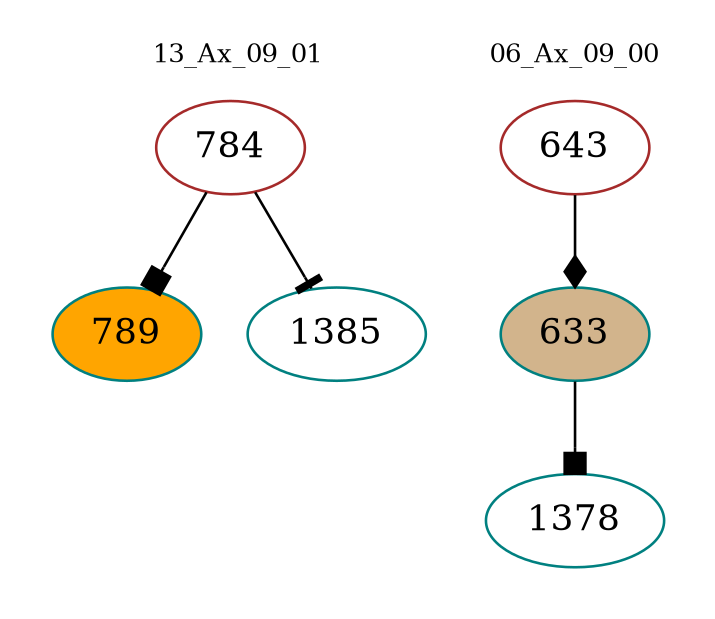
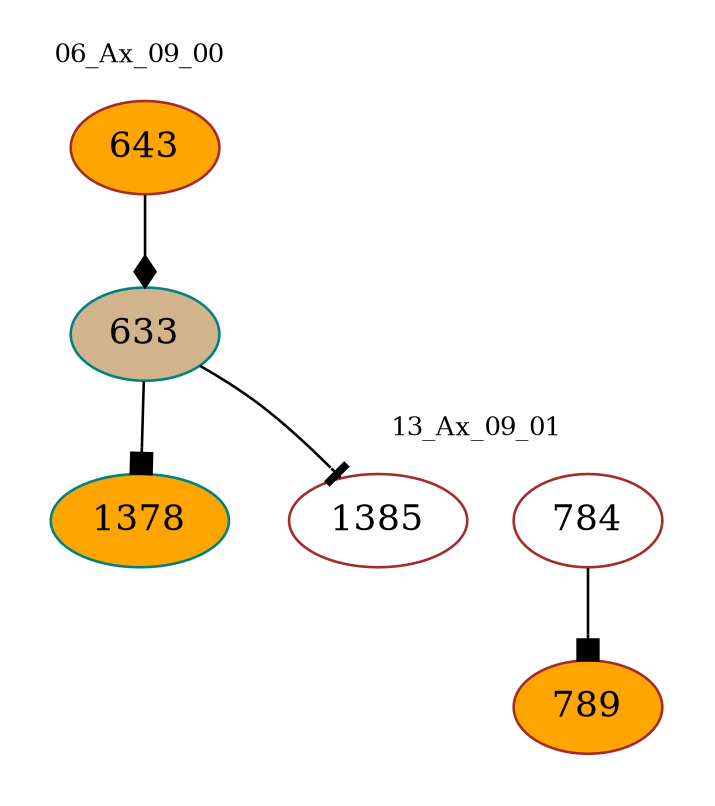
(575, 148) -> (145, 148)
(280, 235) -> (285, 425)
(127, 334) -> (588, 707)
(337, 334) -> (378, 521)
(575, 521) -> (140, 521)
